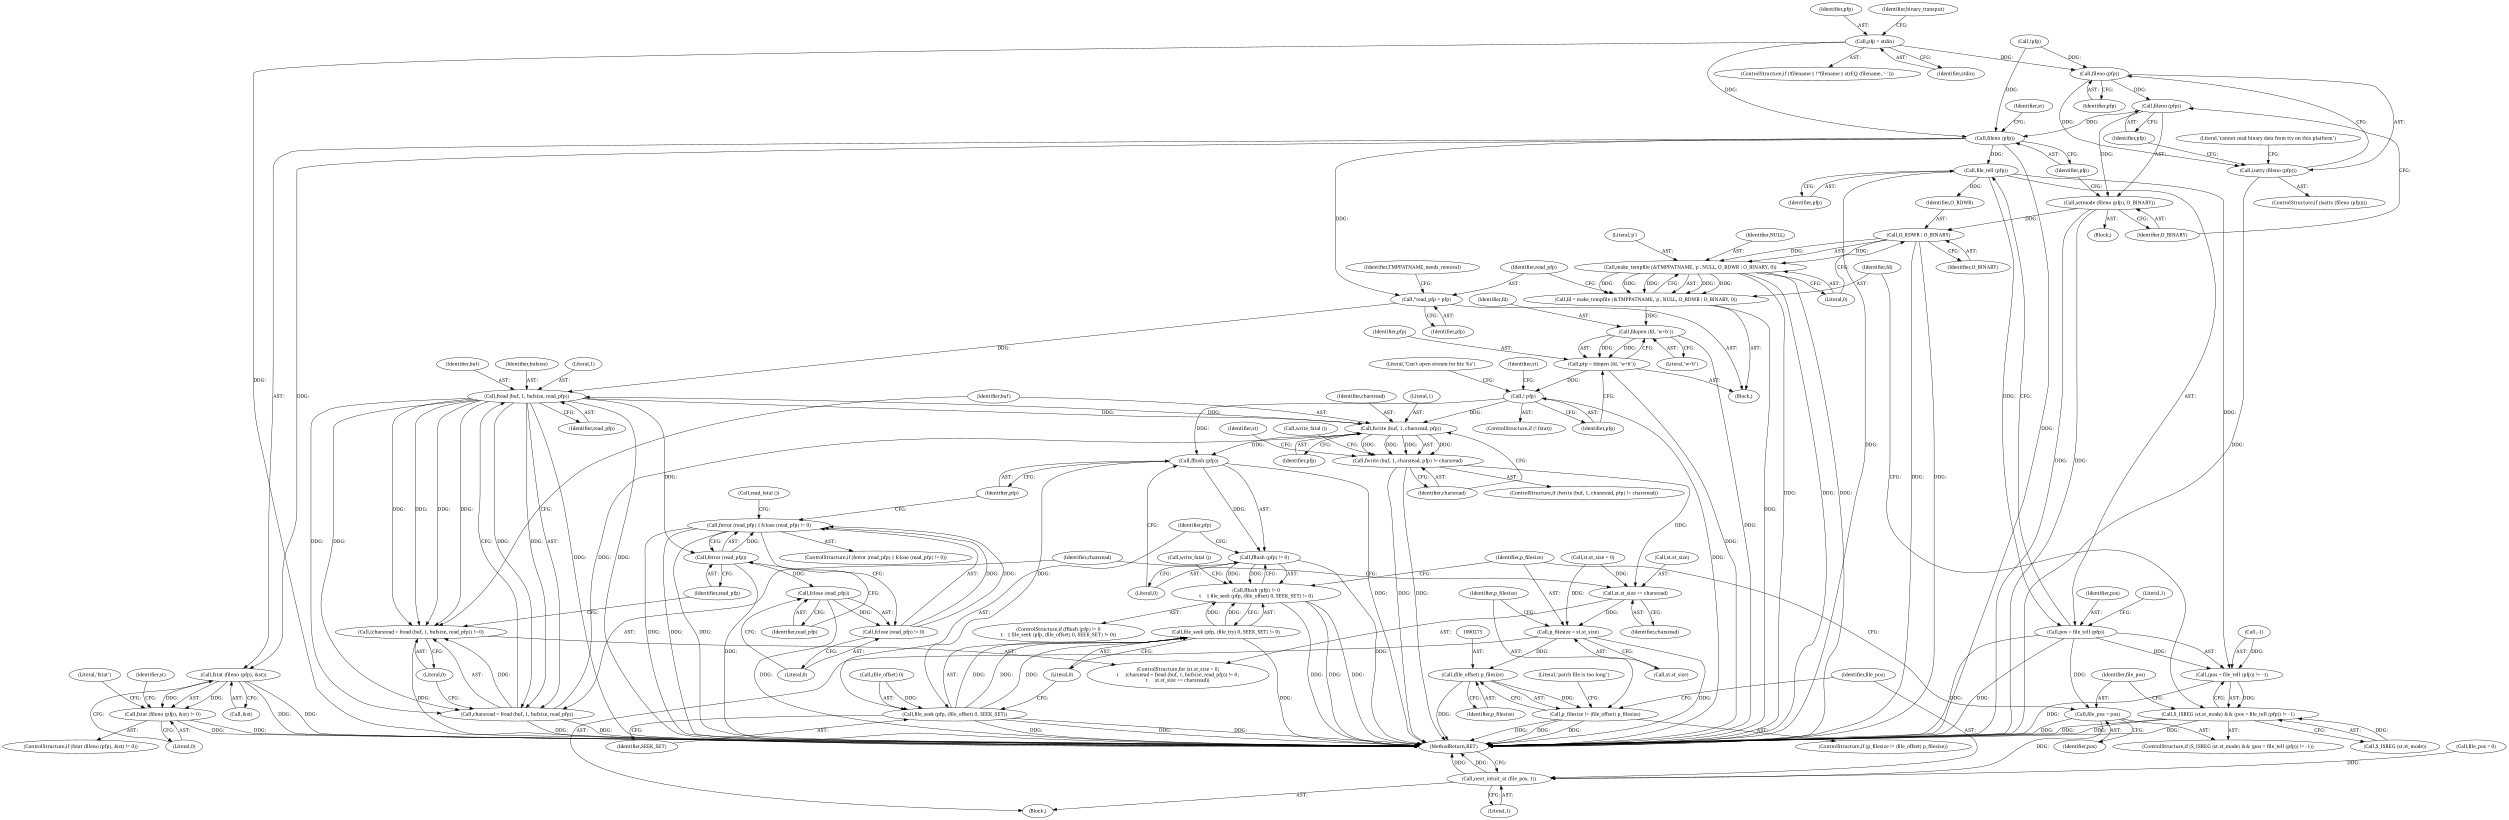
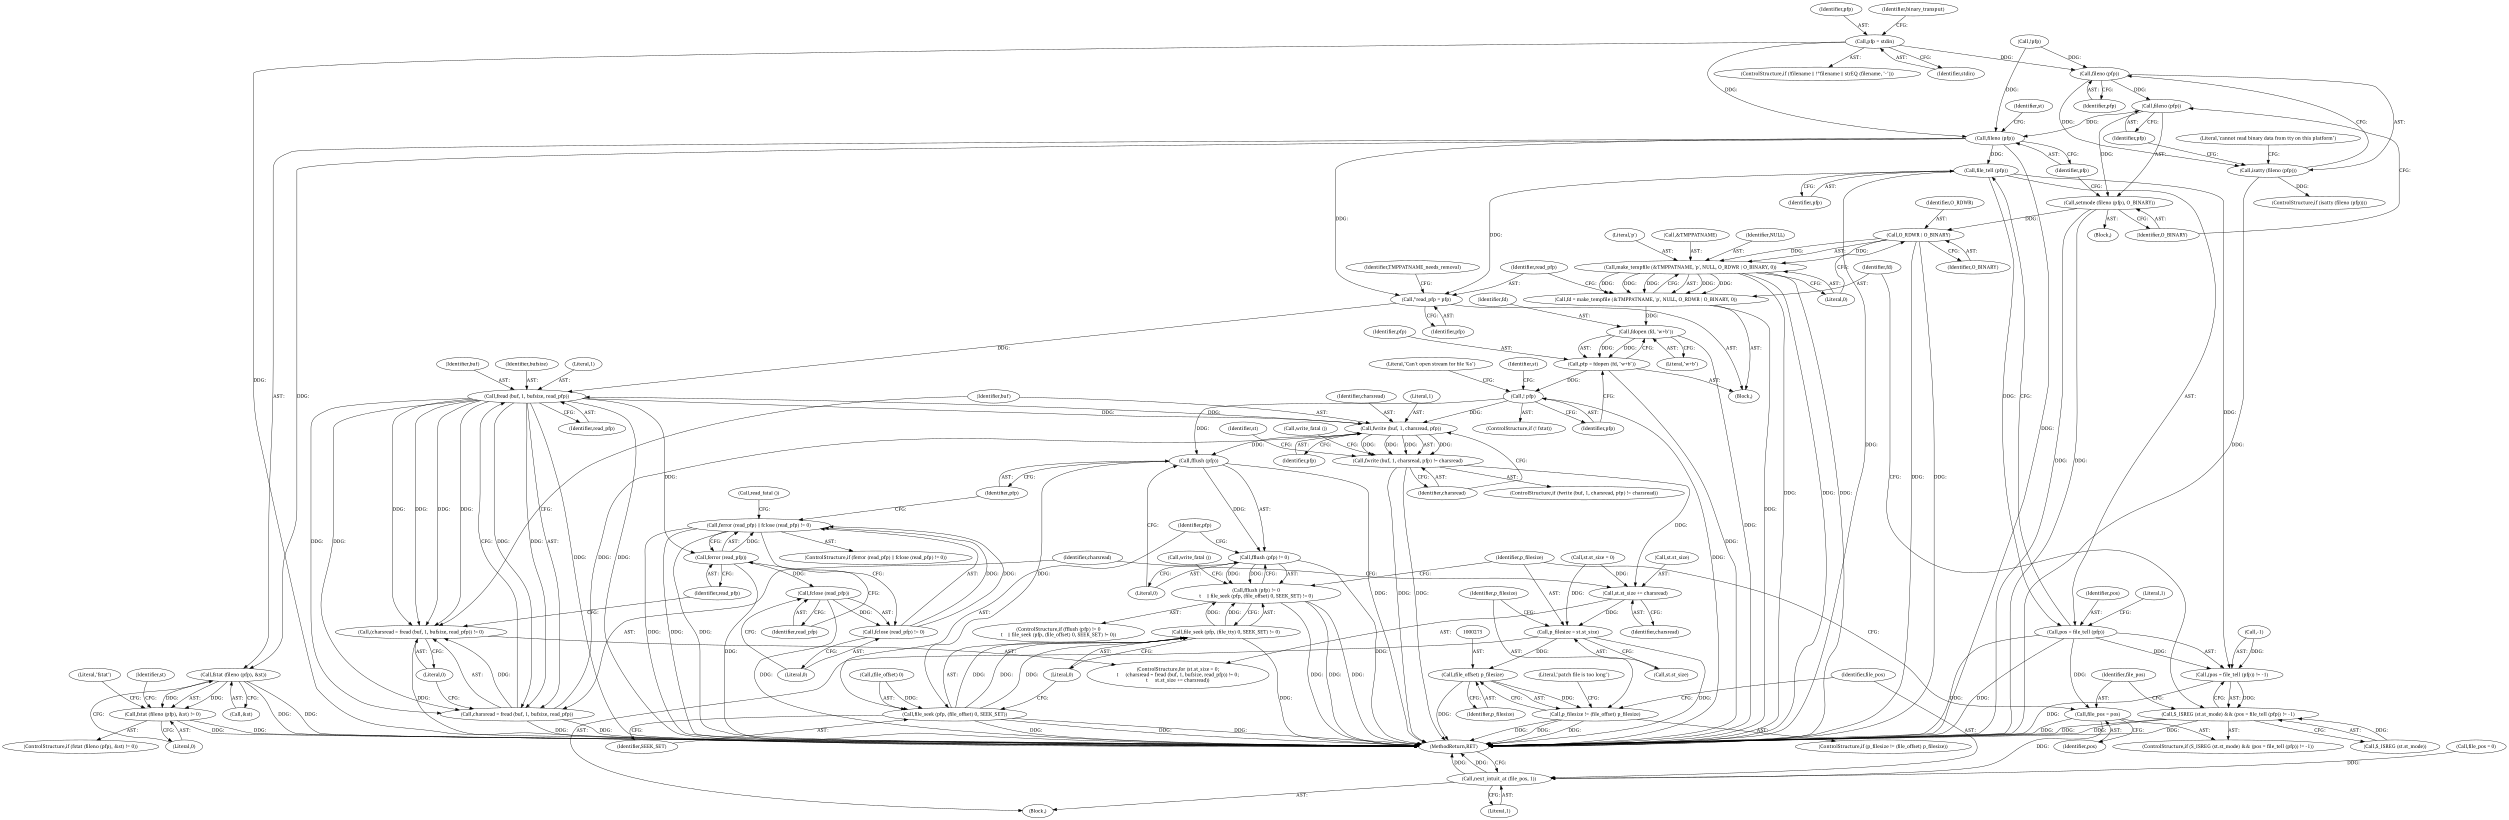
(1969, 185) -> (1663, 180)
(2303, 187) -> (2303, 187)
none -> (1690, 235)
